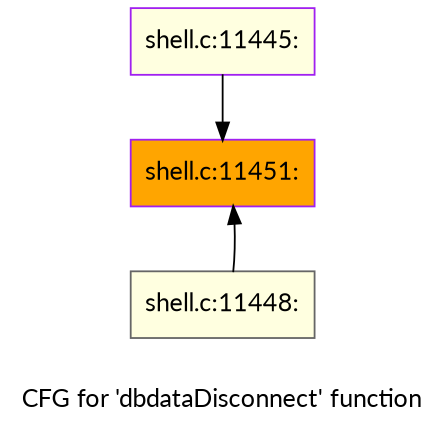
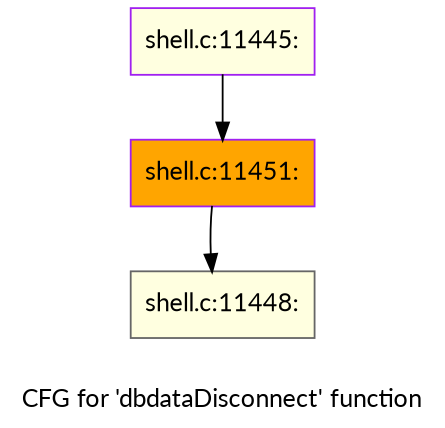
(235, 248) -> (211, 230)
